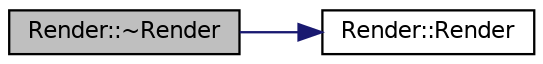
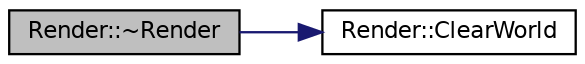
(428, 32) -> (449, 32)
